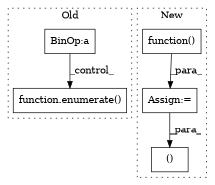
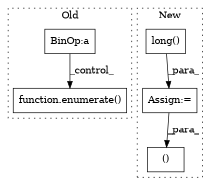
(172, 41) -> (166, 41)
